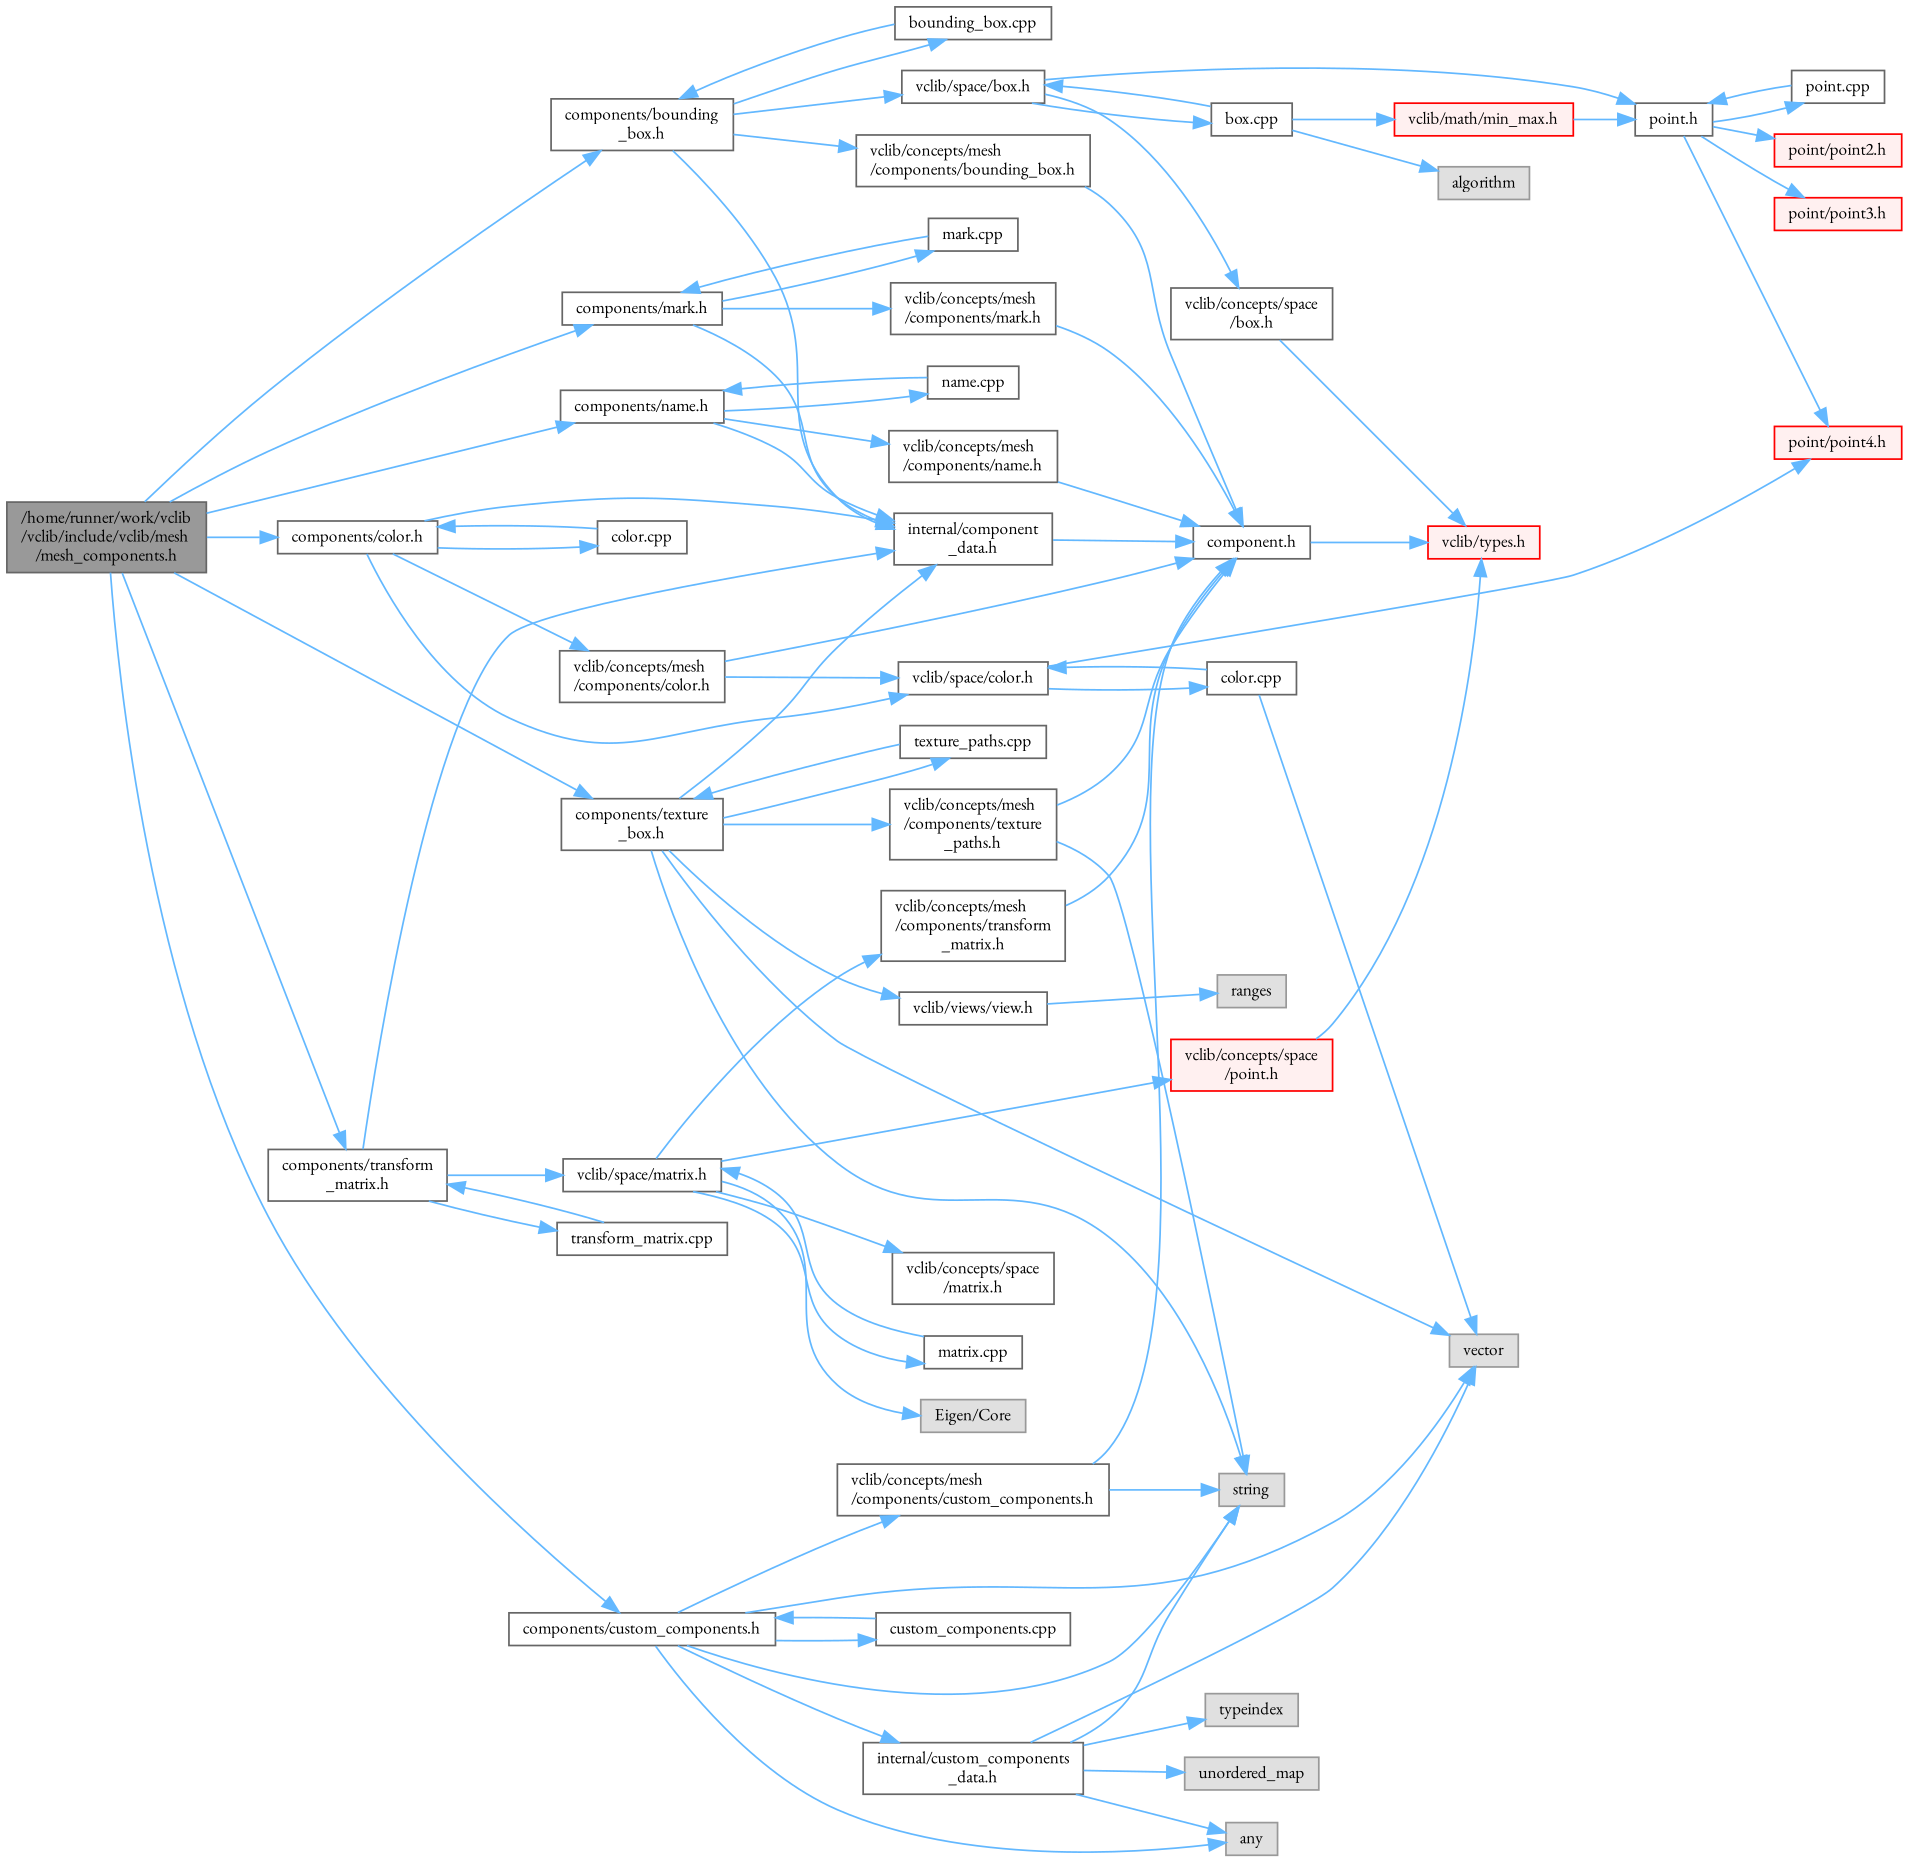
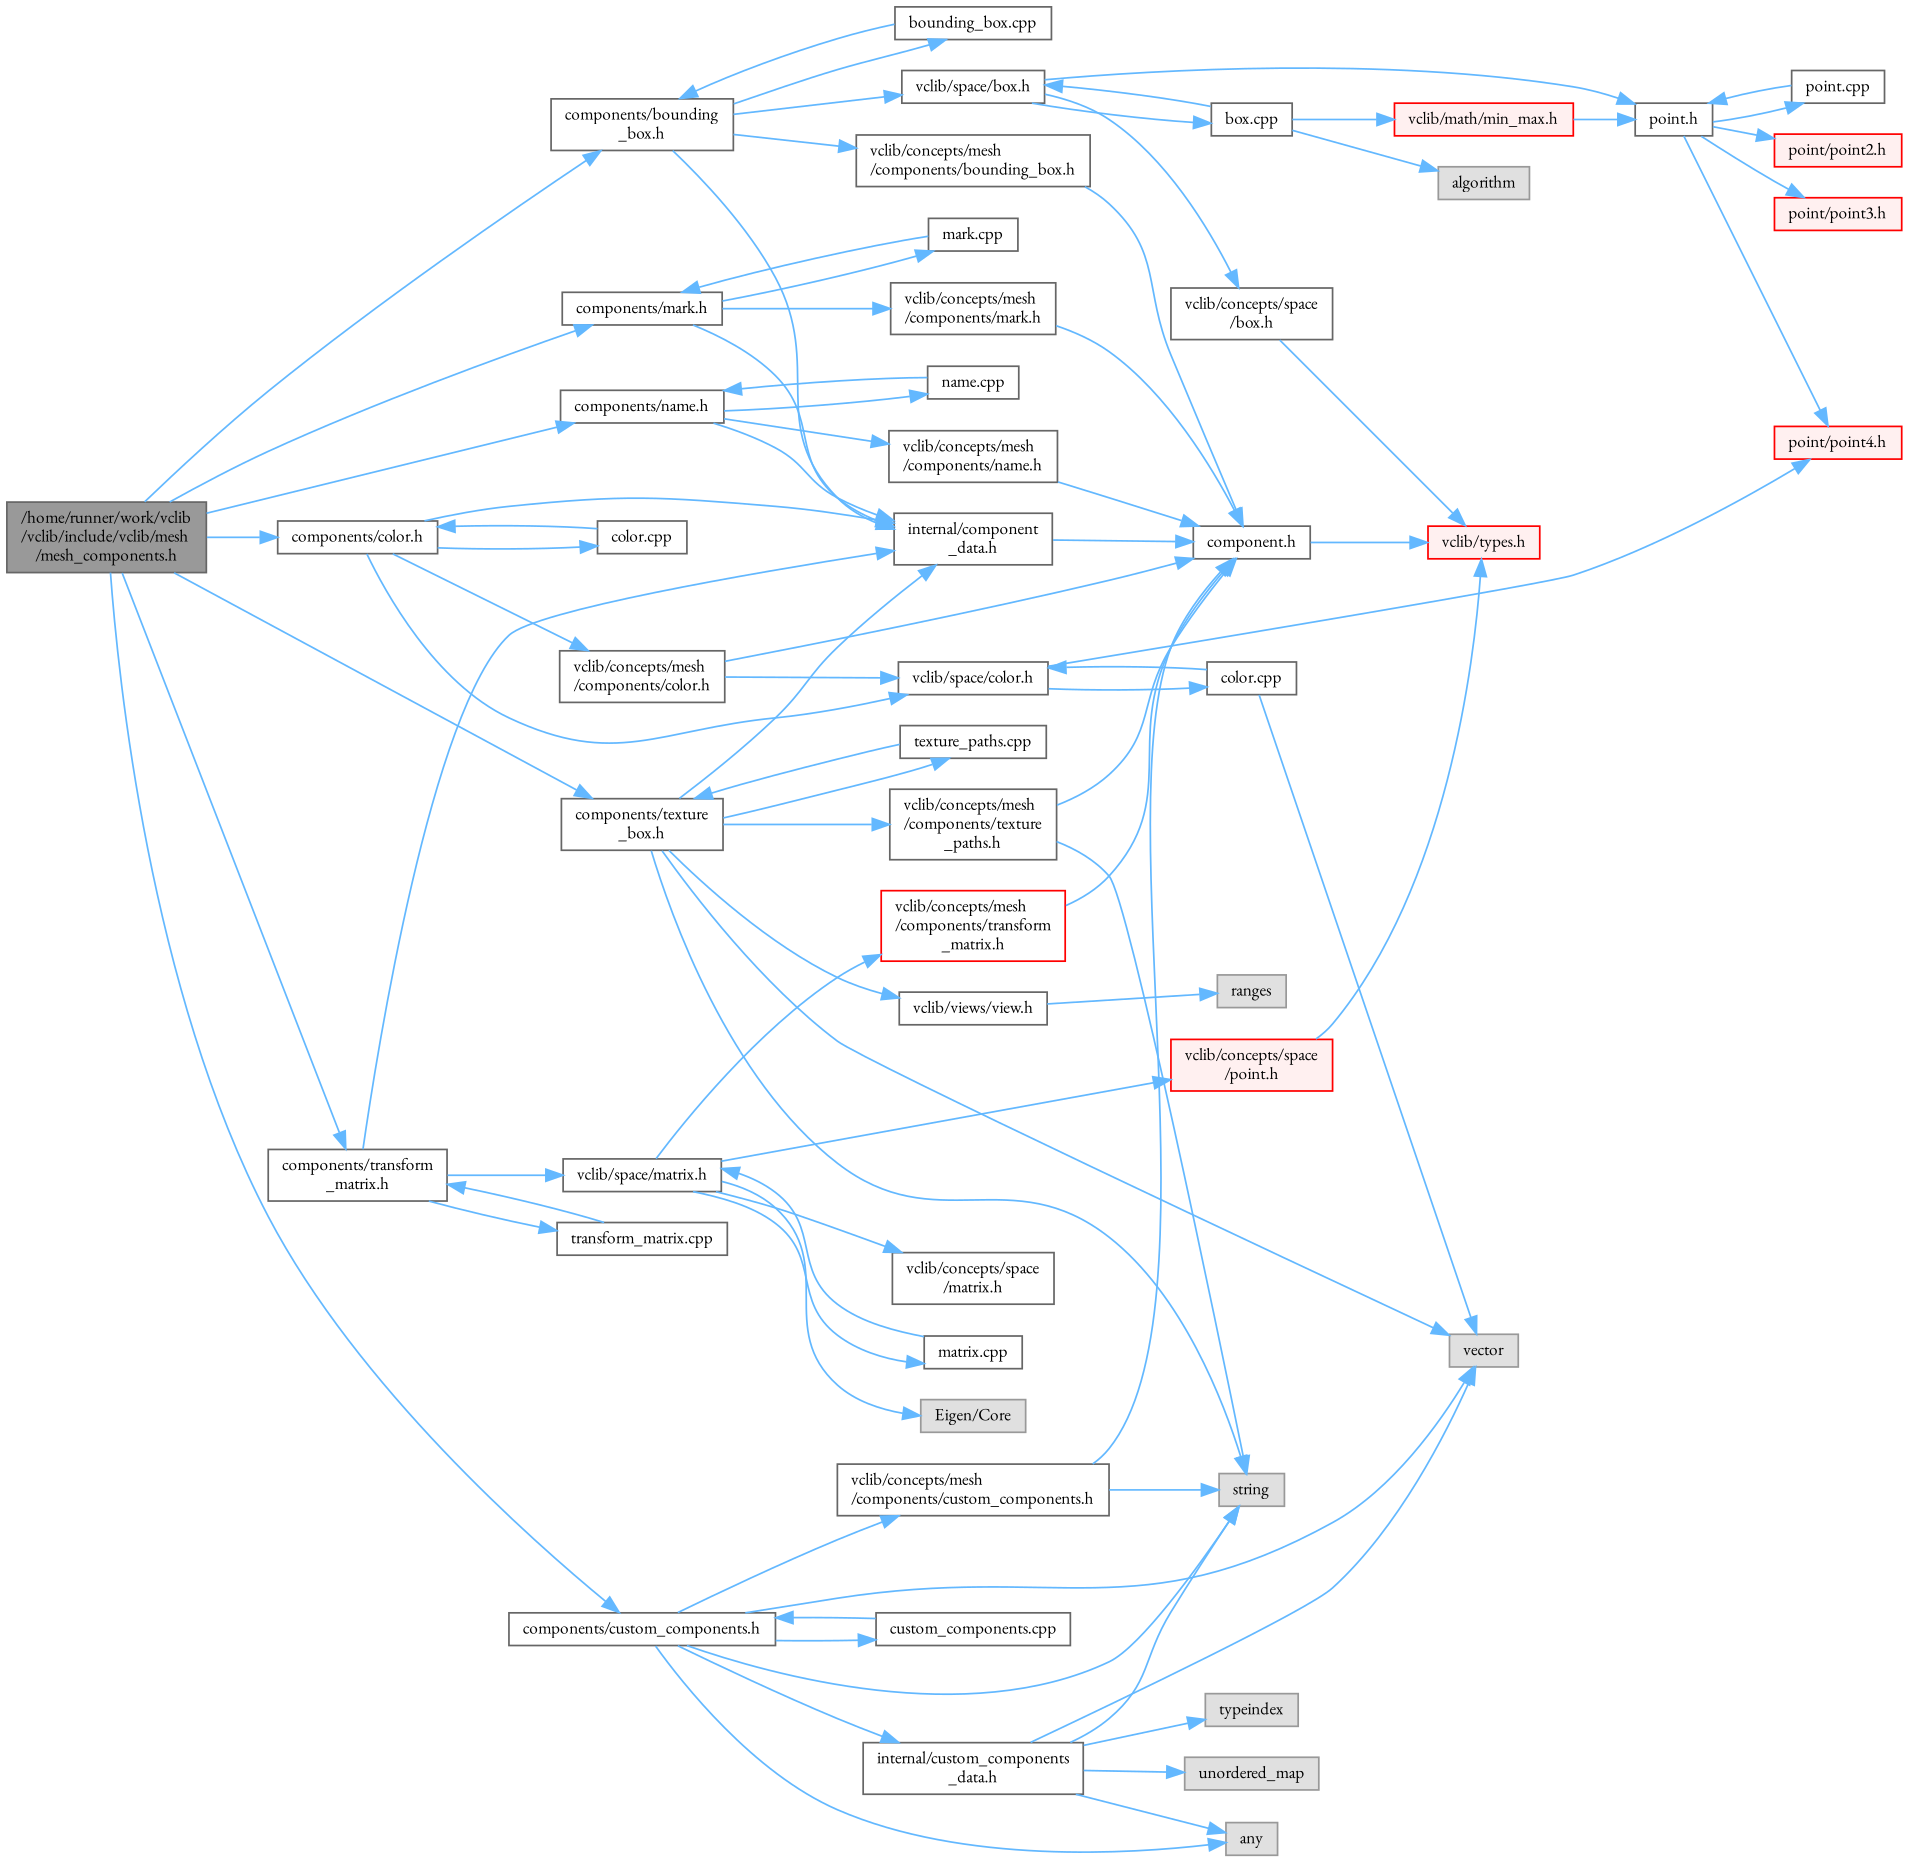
(973, 926) -> (973, 926)
